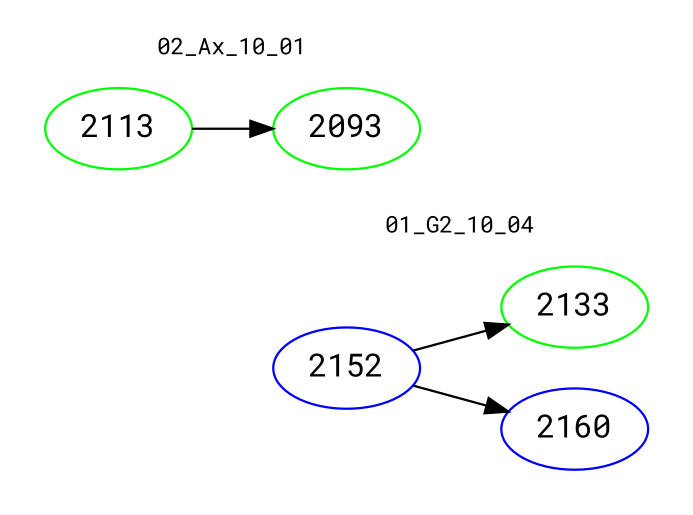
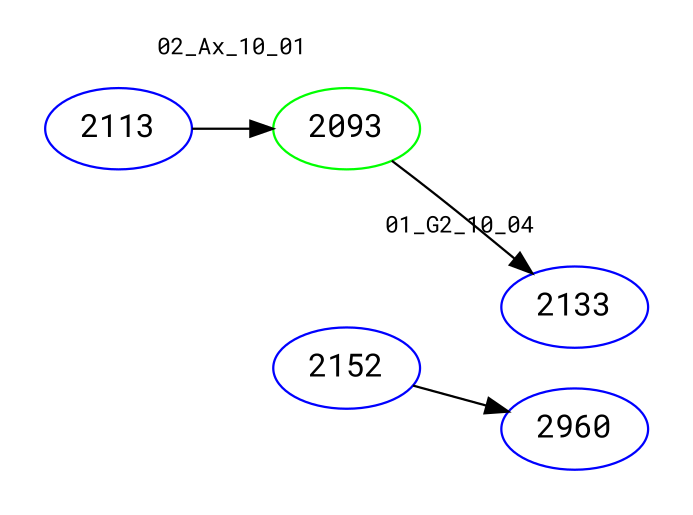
(119, 129) -> (119, 129)
(575, 307) -> (575, 307)
(450, 341) -> (469, 221)
(575, 429) -> (575, 429)
